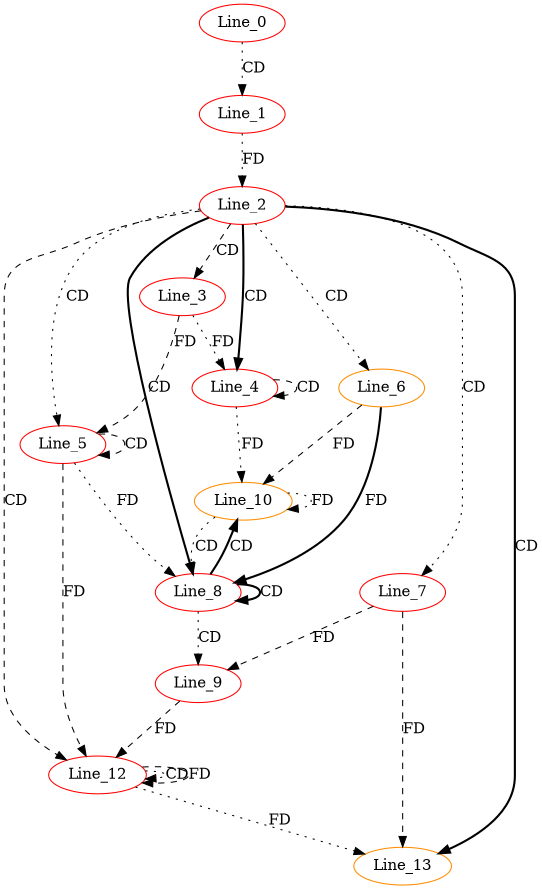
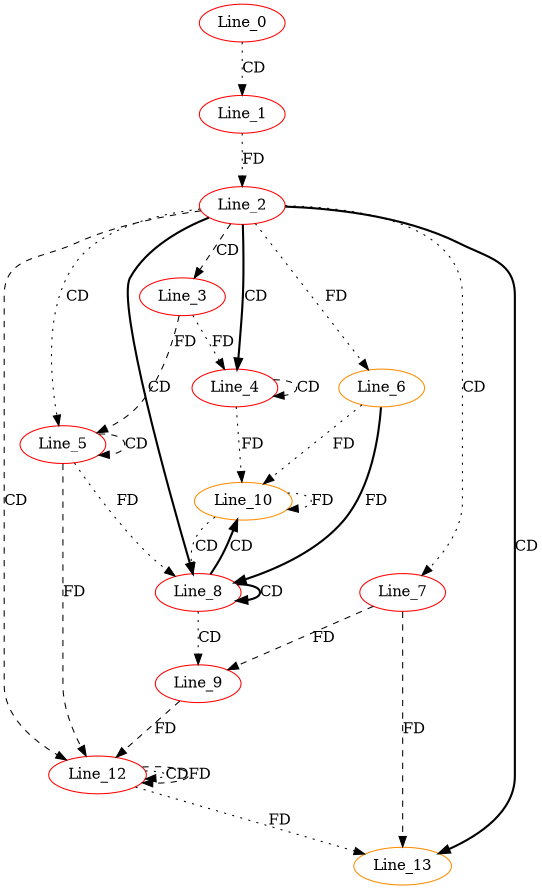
(337, 297) -> (337, 297)
(317, 441) -> (317, 441)
